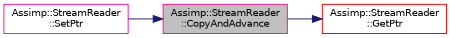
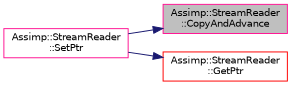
(300, 19) -> (141, 54)
